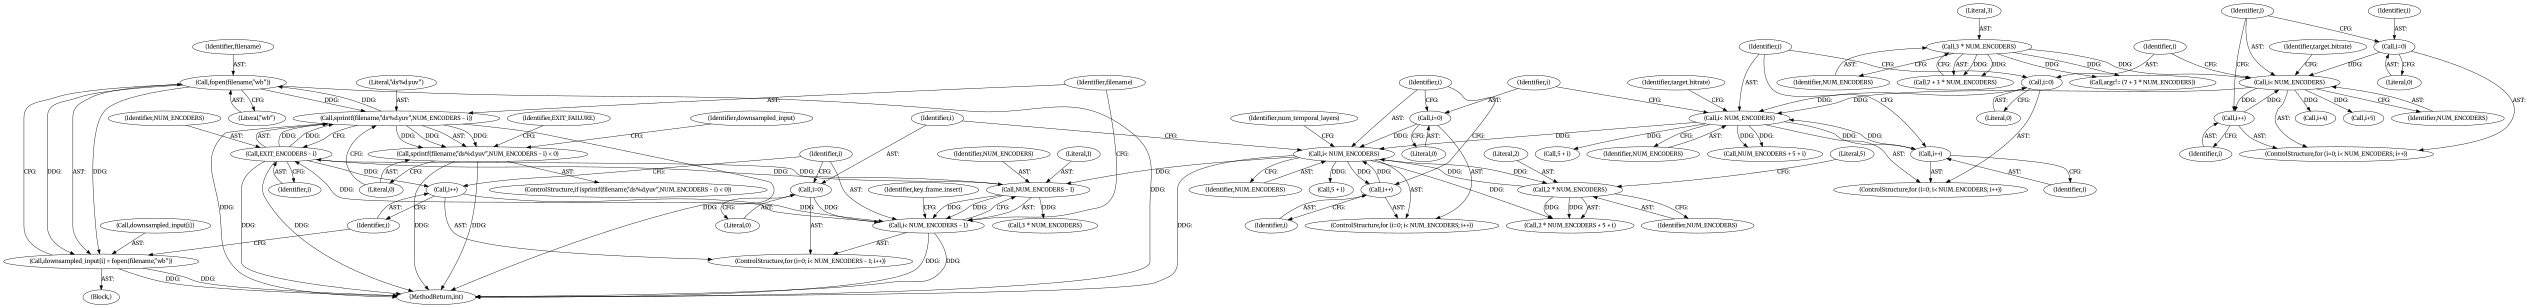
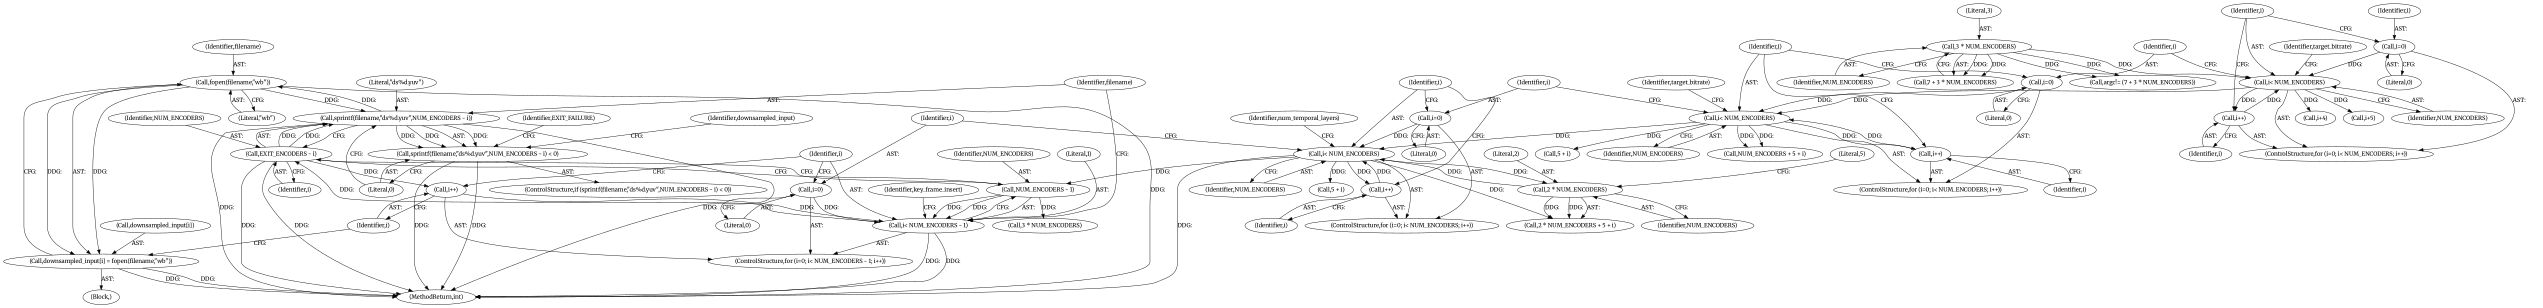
(1060, 170) -> (1059, 213)
(782, 172) -> (782, 172)
(808, 172) -> (808, 172)
